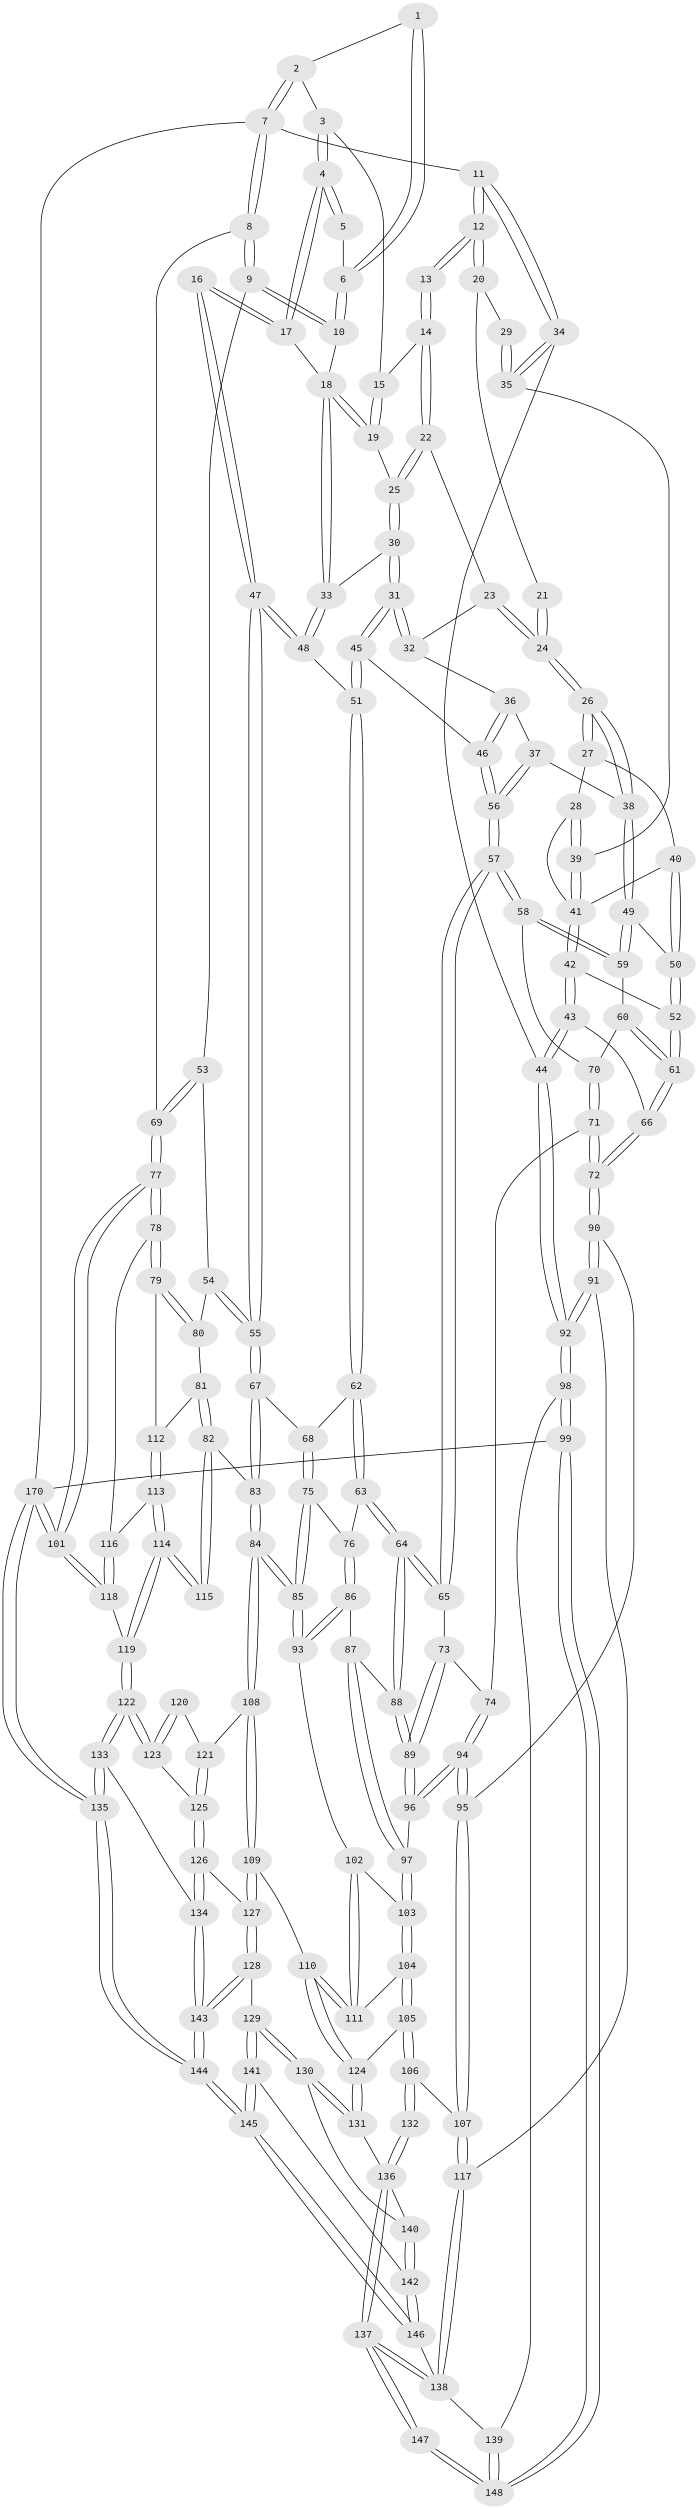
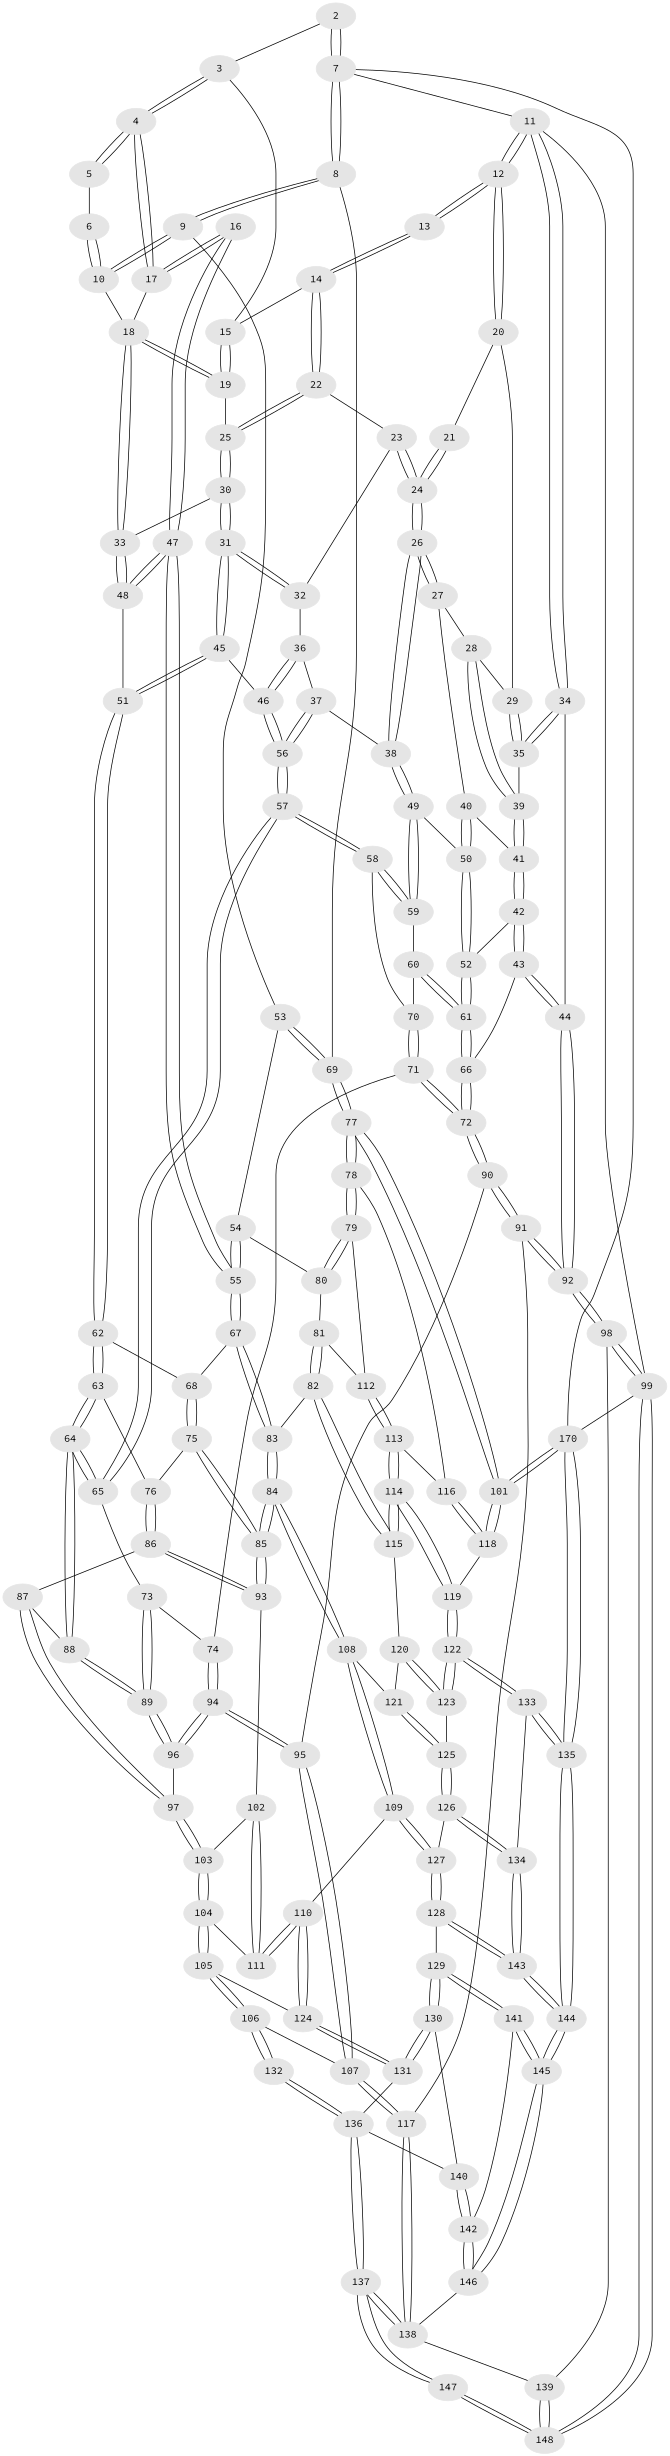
(418, 16) -> none
none -> (605, 743)
(547, 859) -> (492, 675)
none -> (397, 1597)
